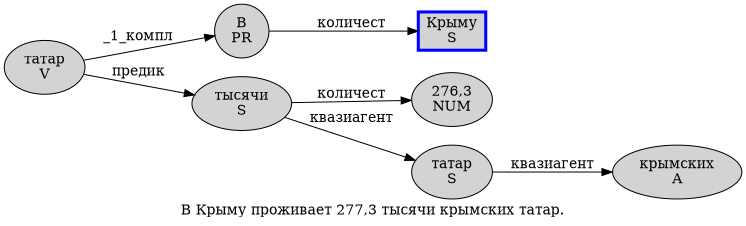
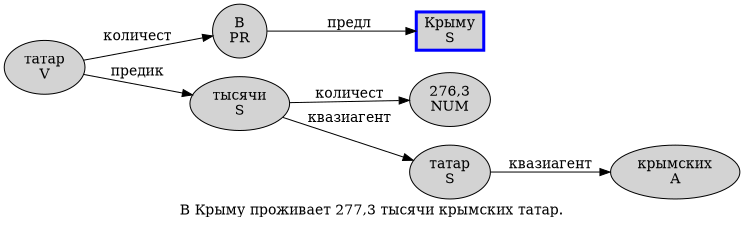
(352, 24) -> (350, 24)
(139, 37) -> (138, 37)
